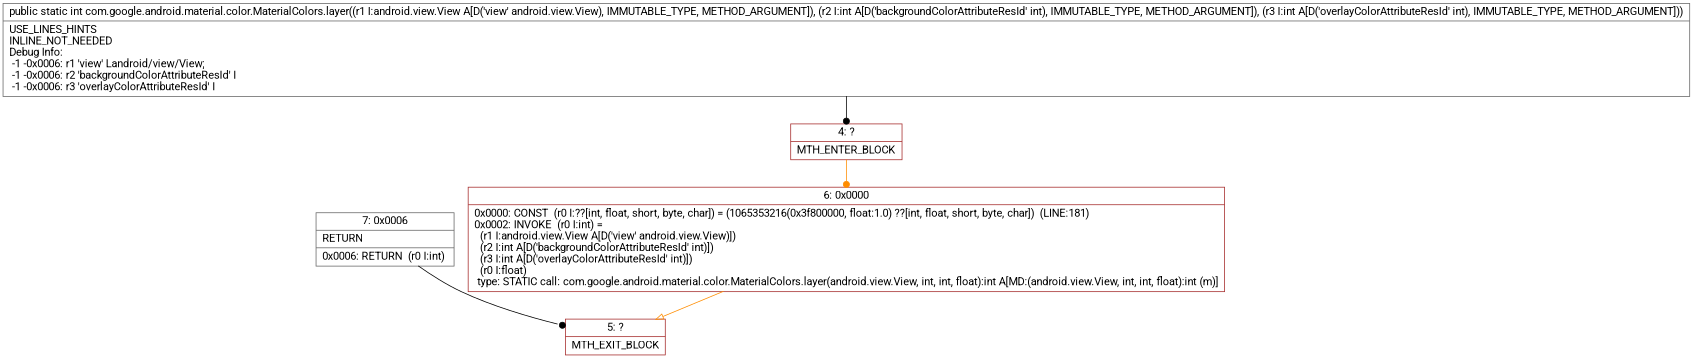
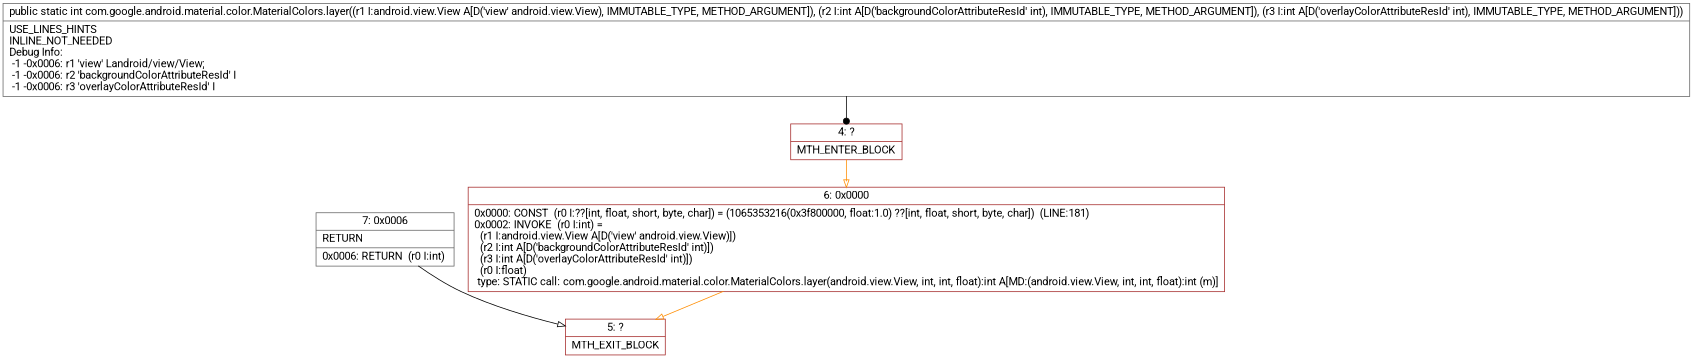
(846, 170) -> (846, 170)
(485, 302) -> (485, 302)
